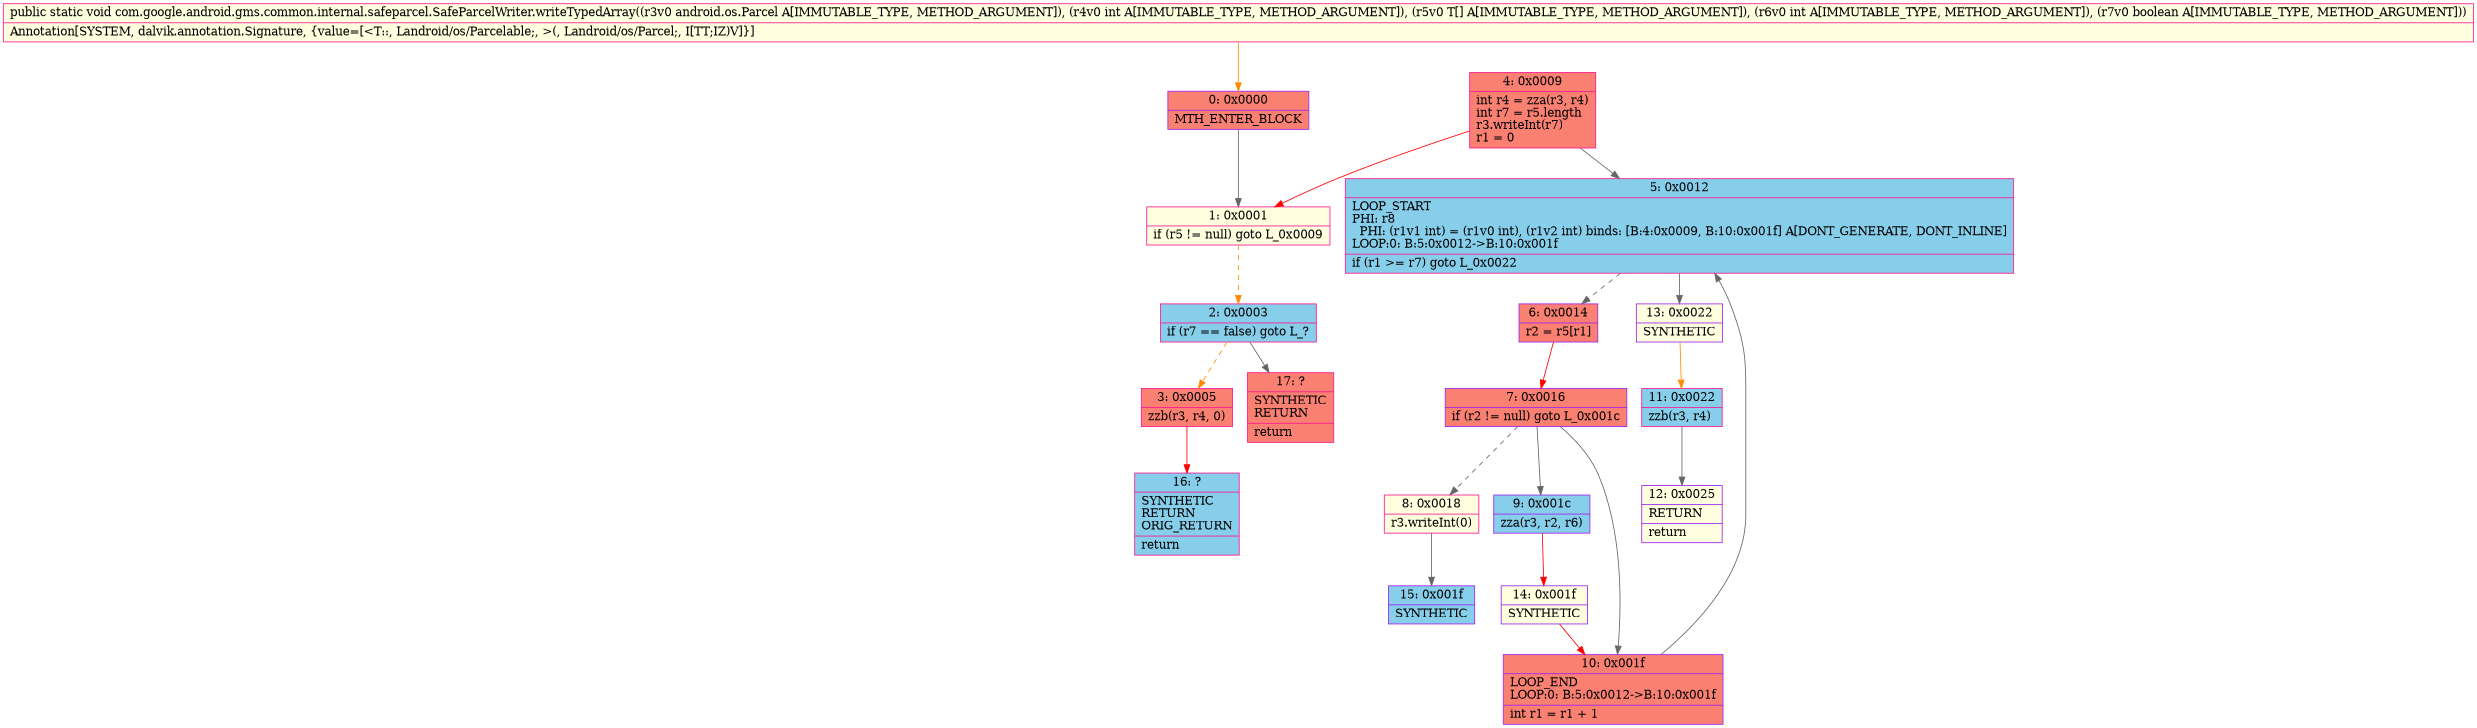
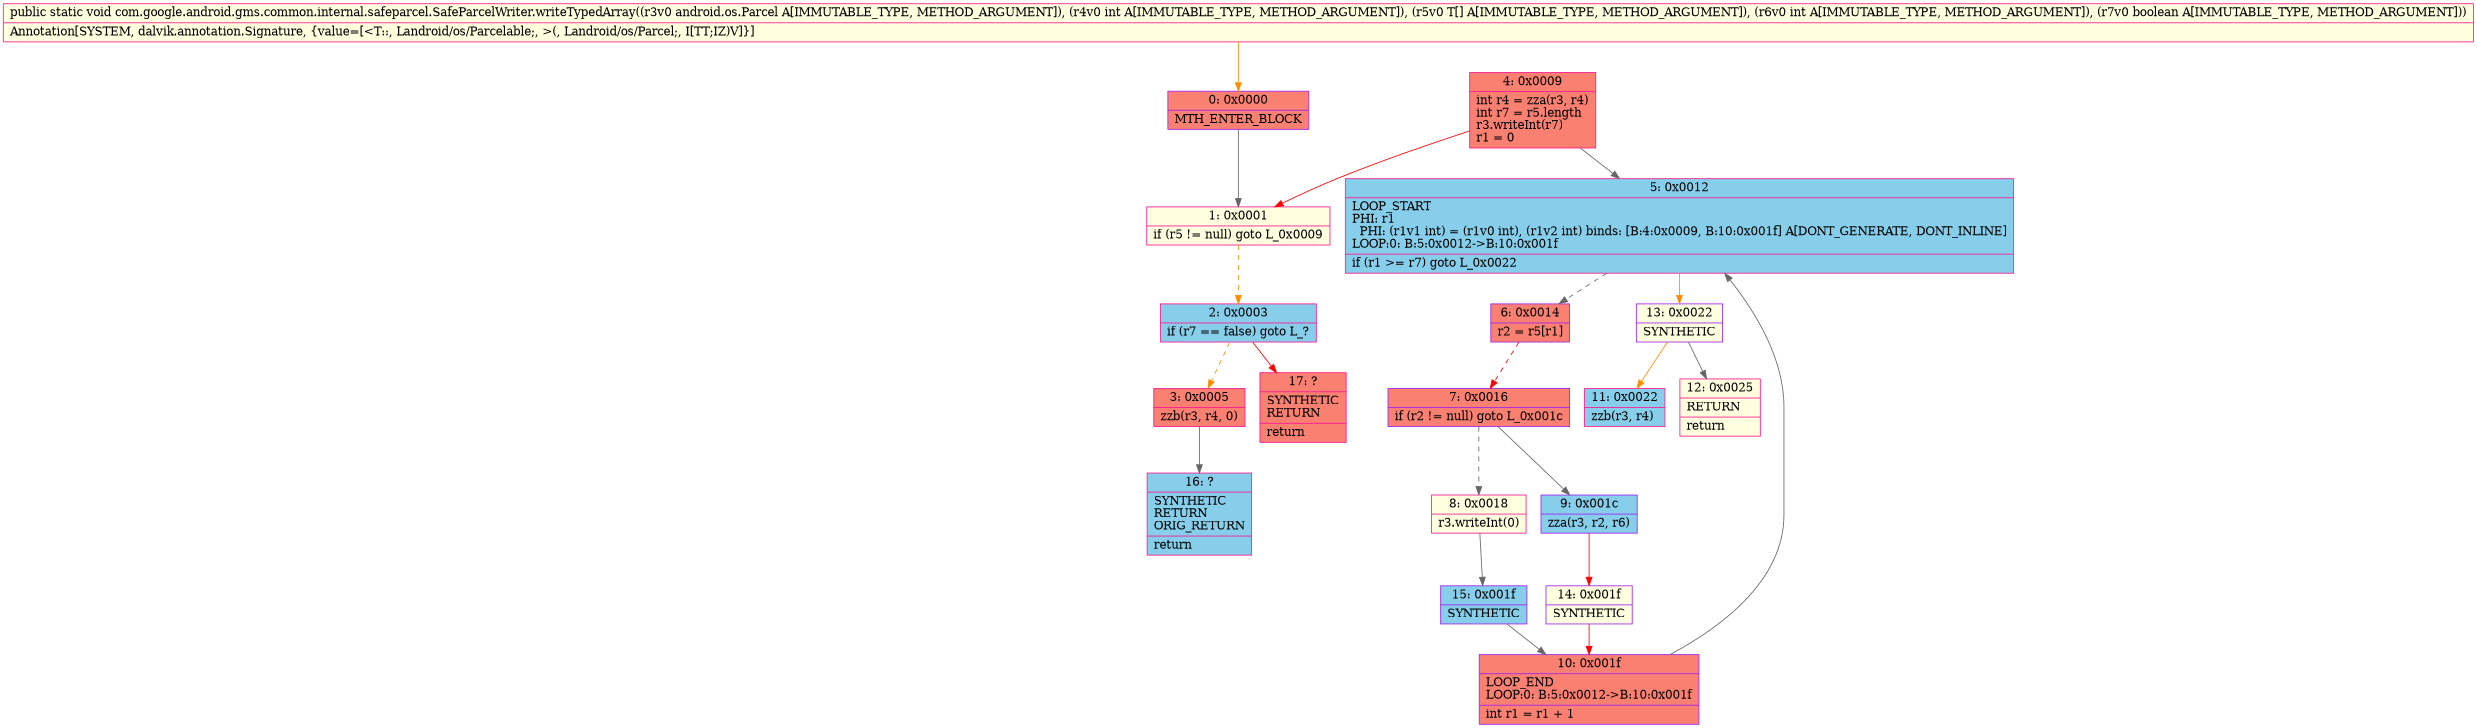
(1376, 219) -> (1376, 219)
(1679, 284) -> (1679, 284)
(1257, 354) -> (1262, 354)
(1548, 361) -> (1507, 362)
(1187, 446) -> (1199, 446)
(1682, 452) -> (1696, 357)
(1682, 514) -> (1720, 408)
(1614, 529) -> (1523, 637)
